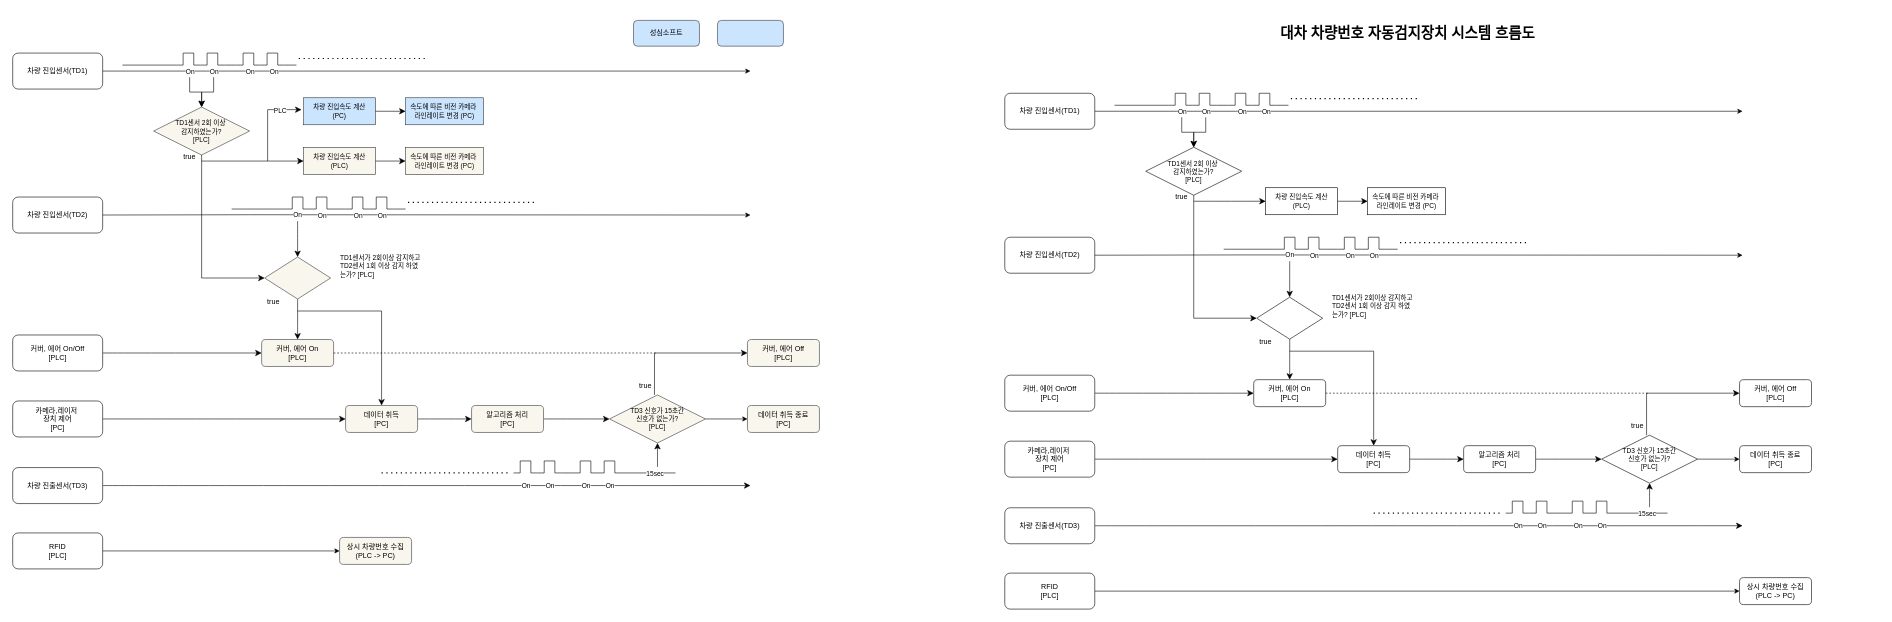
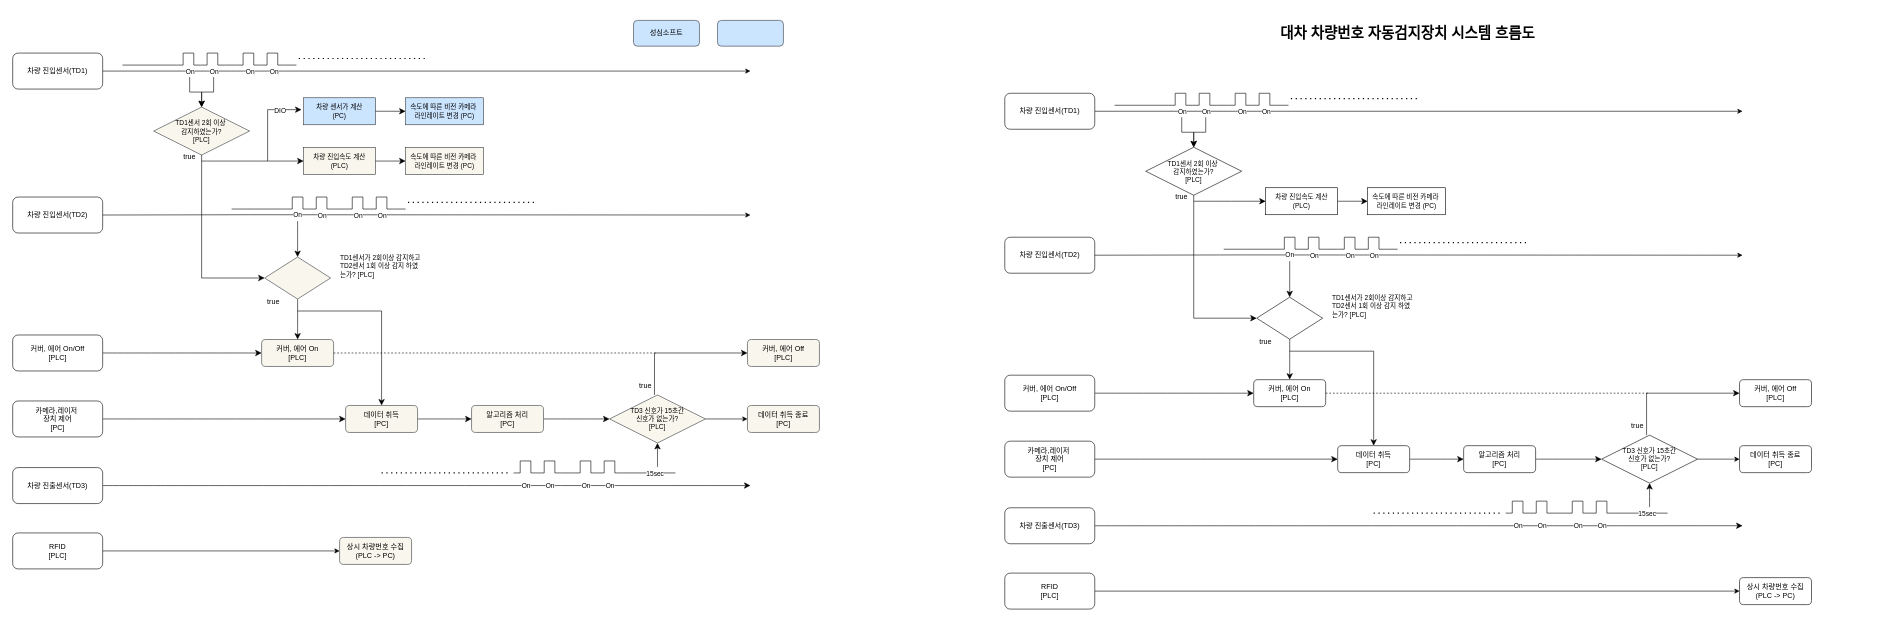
(280, 111) -> (280, 111)
(339, 111) -> (339, 111)
